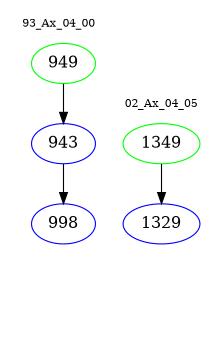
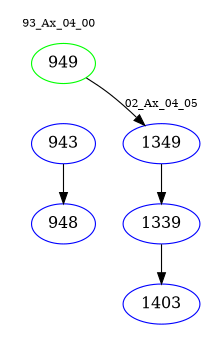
(63, 98) -> (121, 103)
(162, 144) -> (162, 144)
(63, 224) -> (63, 224)
(162, 224) -> (162, 224)
none -> (162, 304)
